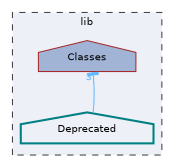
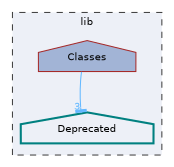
(94, 95) -> (80, 90)
